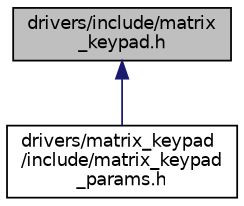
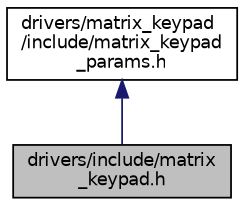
(122, 102) -> (122, 121)
